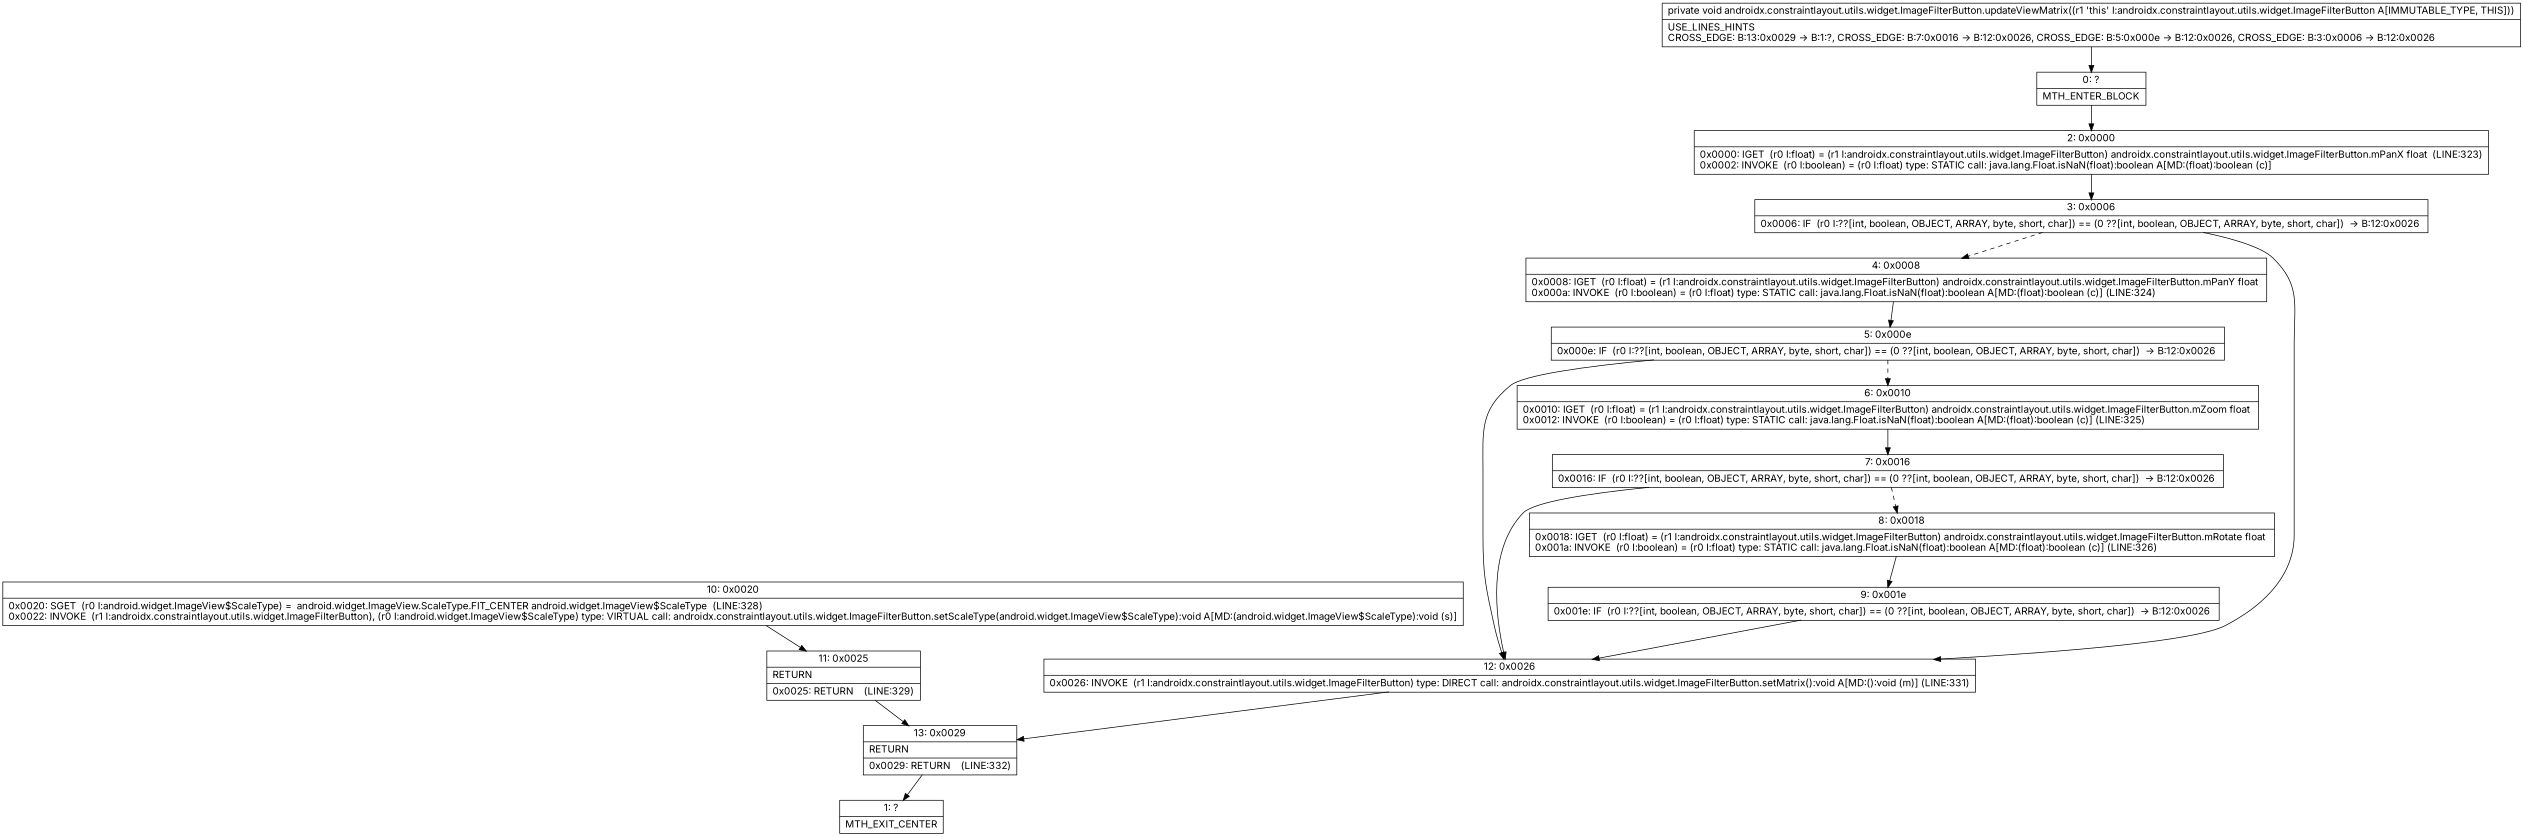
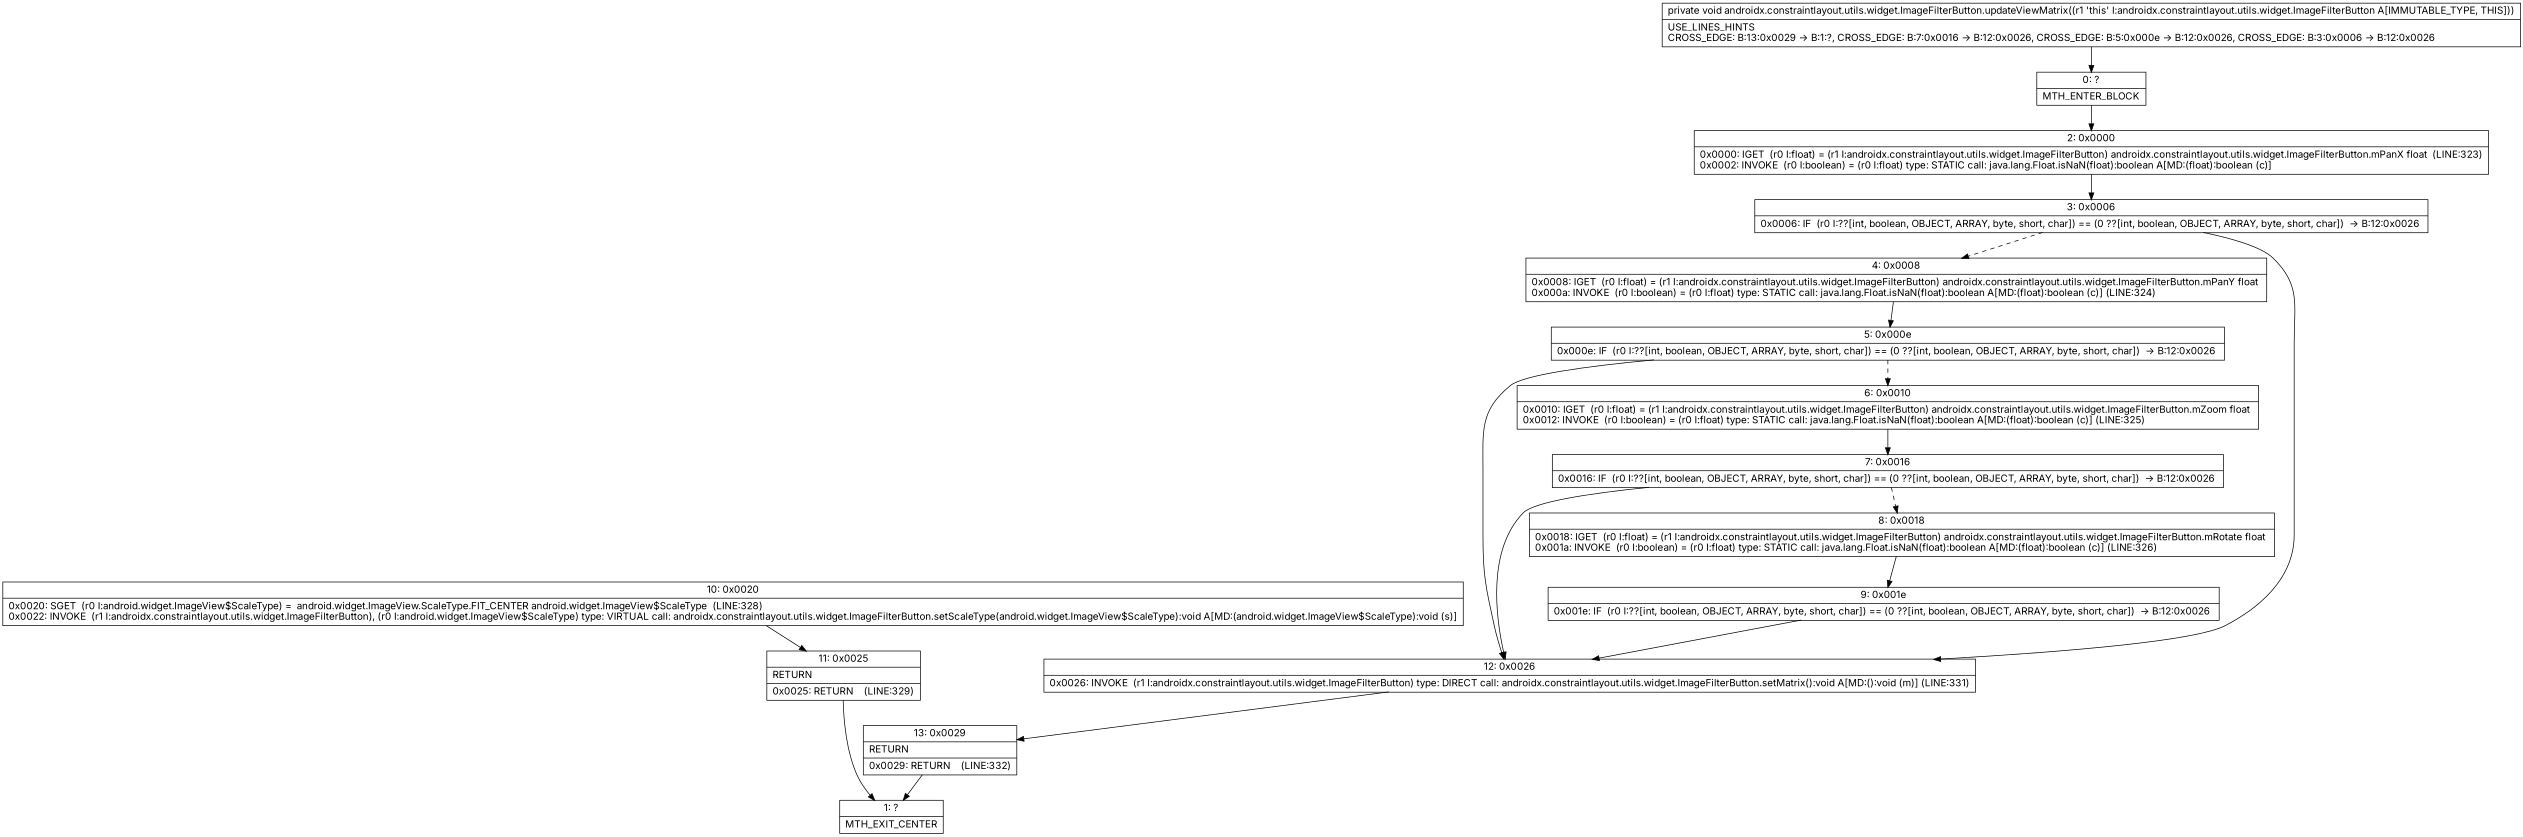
(889, 711) -> (849, 750)
